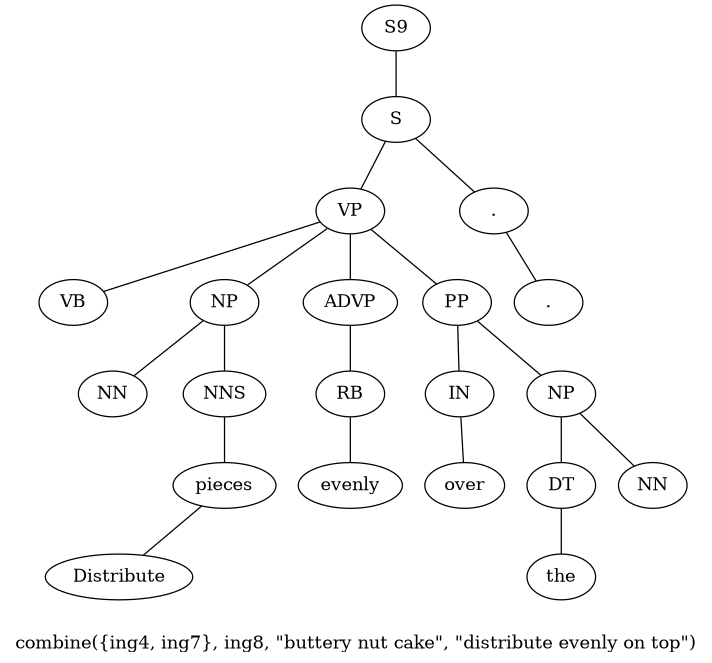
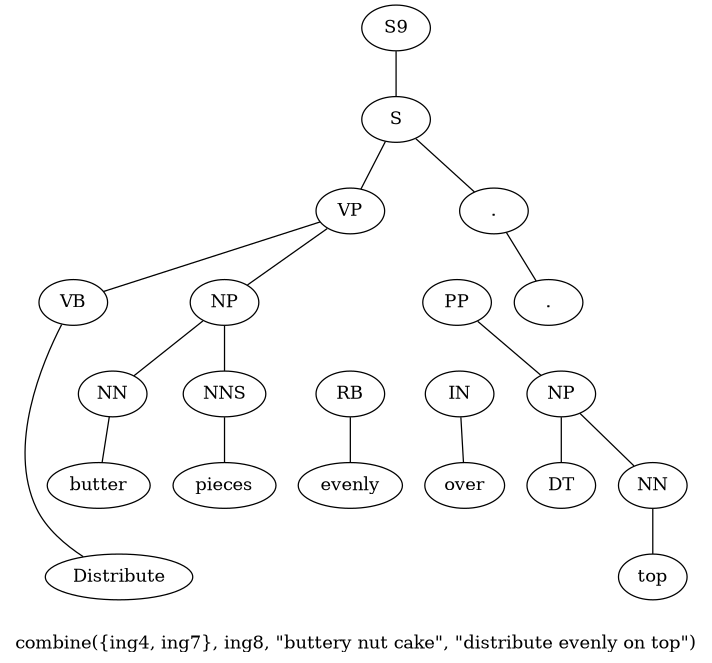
(404, 257) -> none
(350, 302) -> none
(458, 348) -> none
none -> (99, 485)
(172, 531) -> (26, 448)
(561, 577) -> none
none -> (653, 577)
